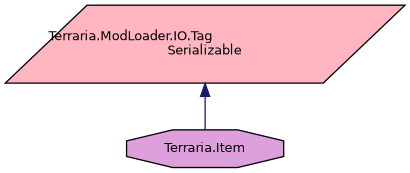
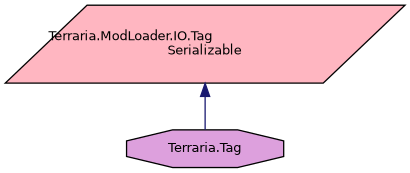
(205, 149) -> (205, 149)
